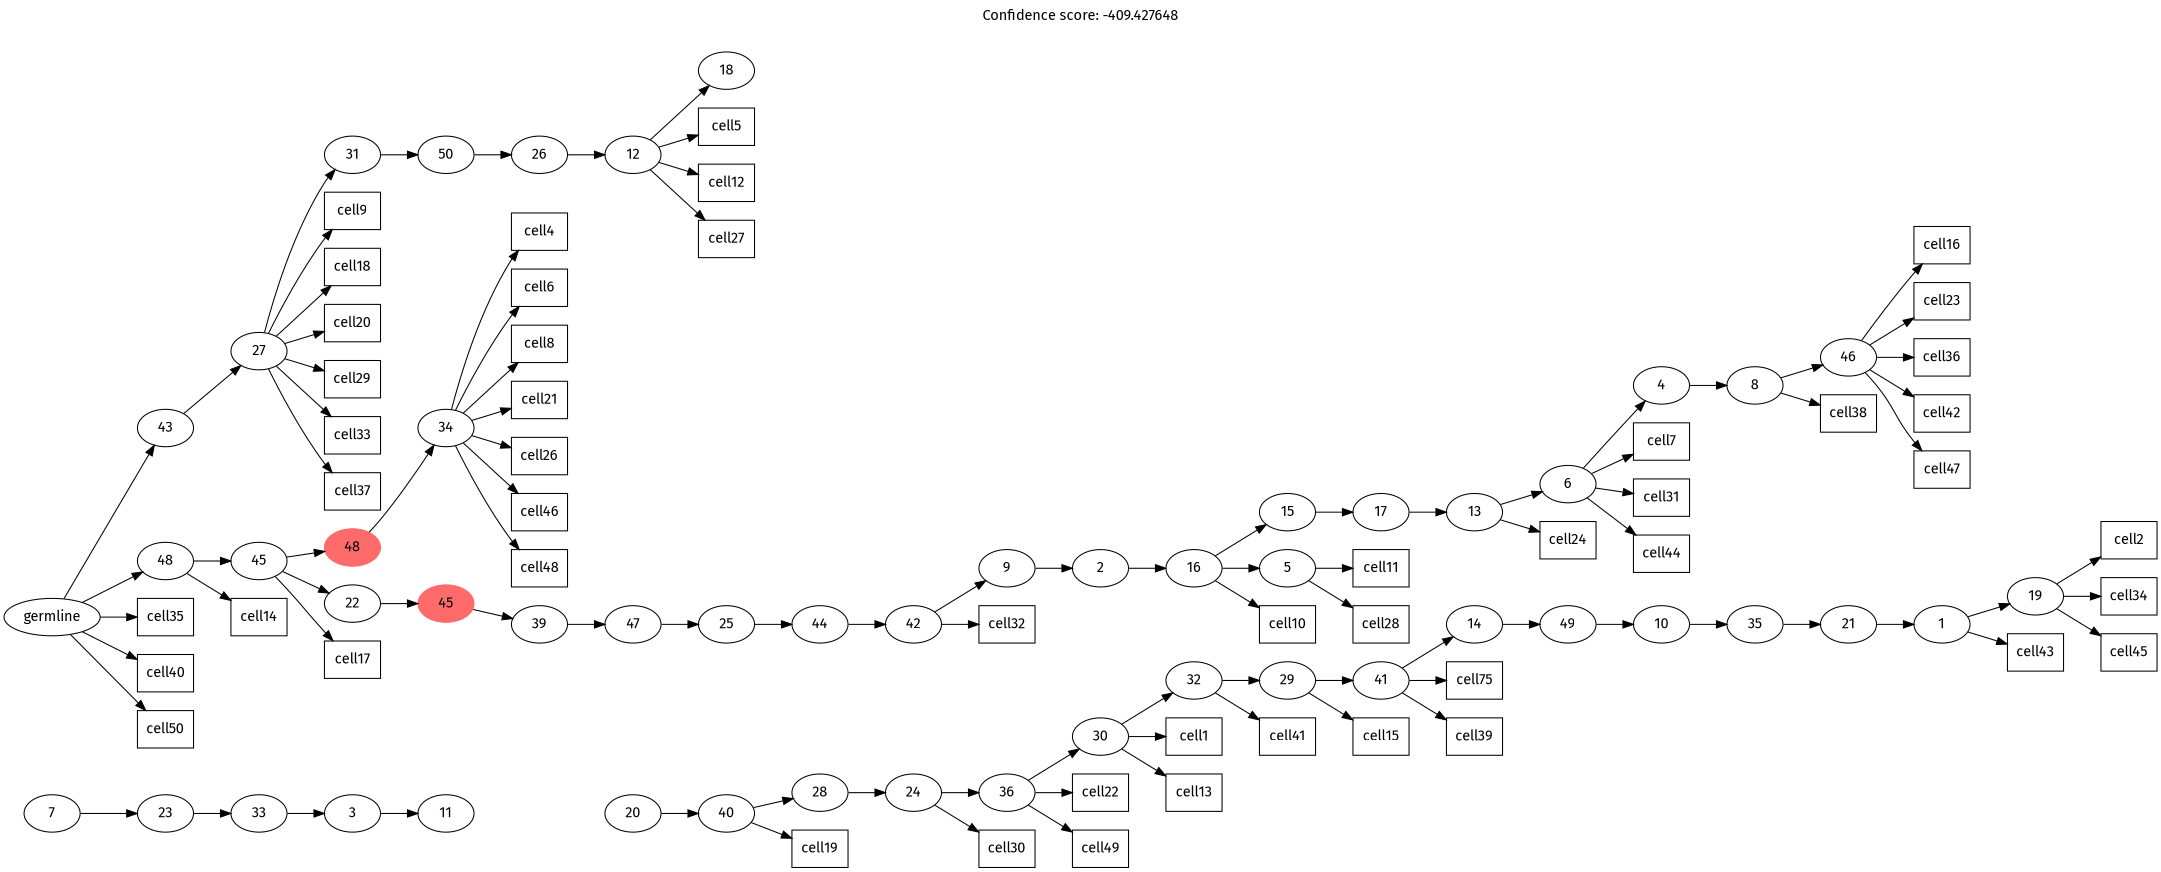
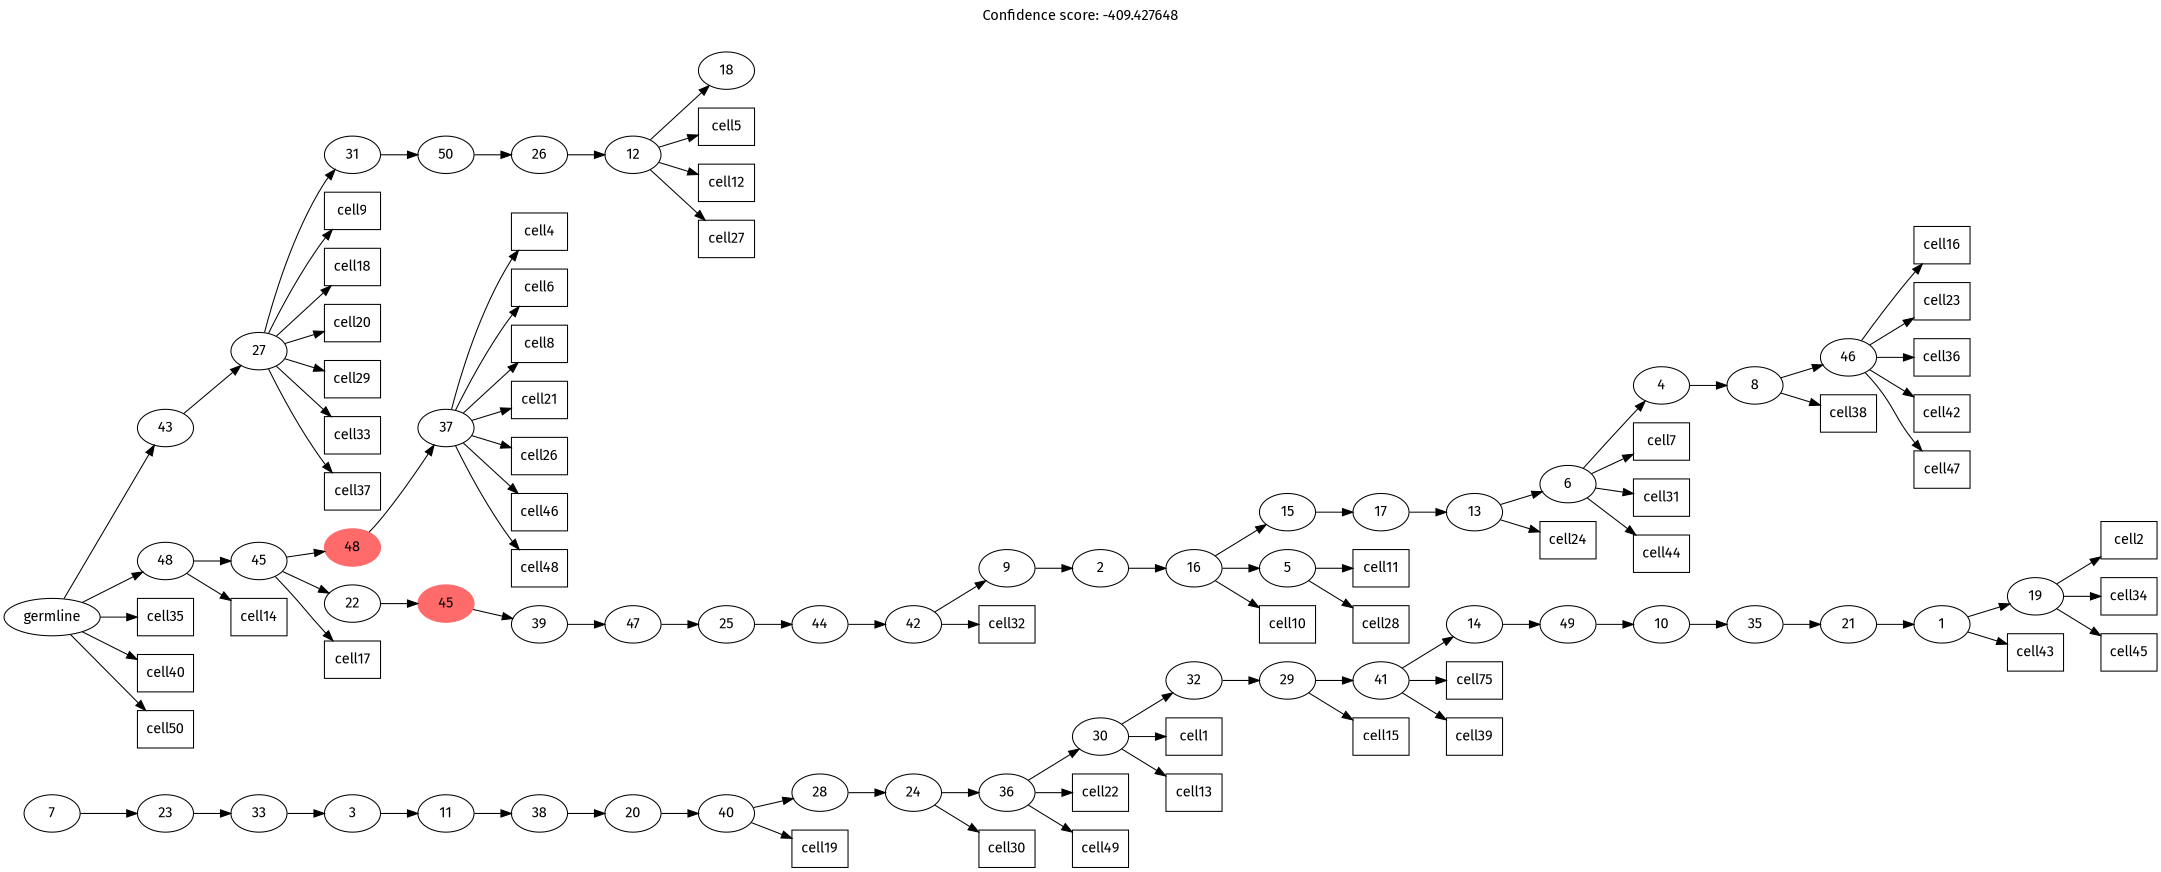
(446, 428) -> (446, 428)
(1287, 737) -> none
none -> (539, 813)
